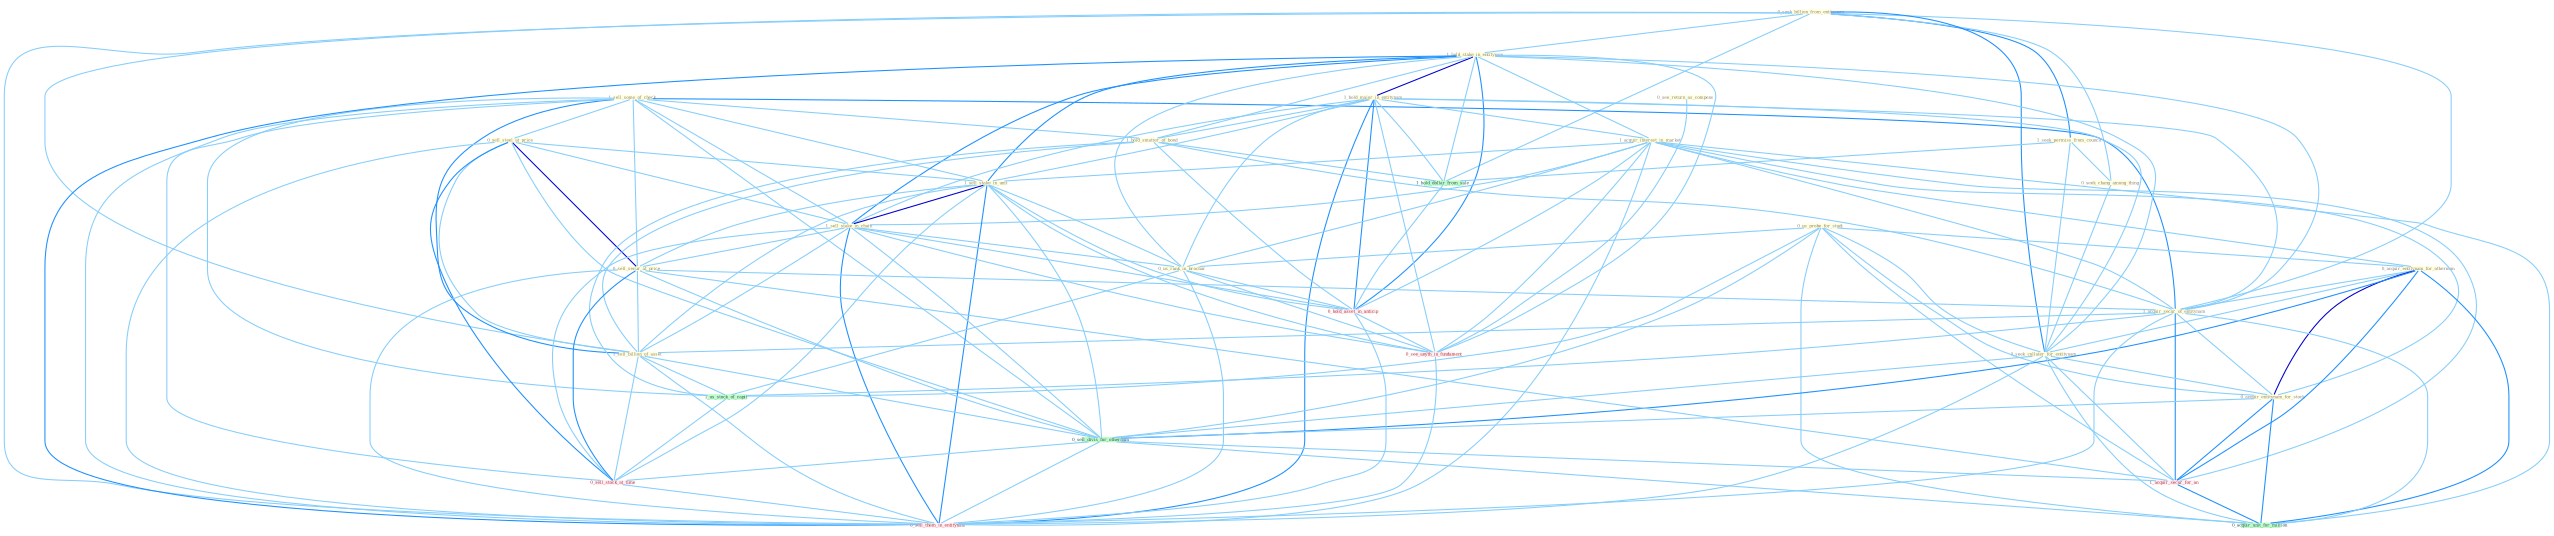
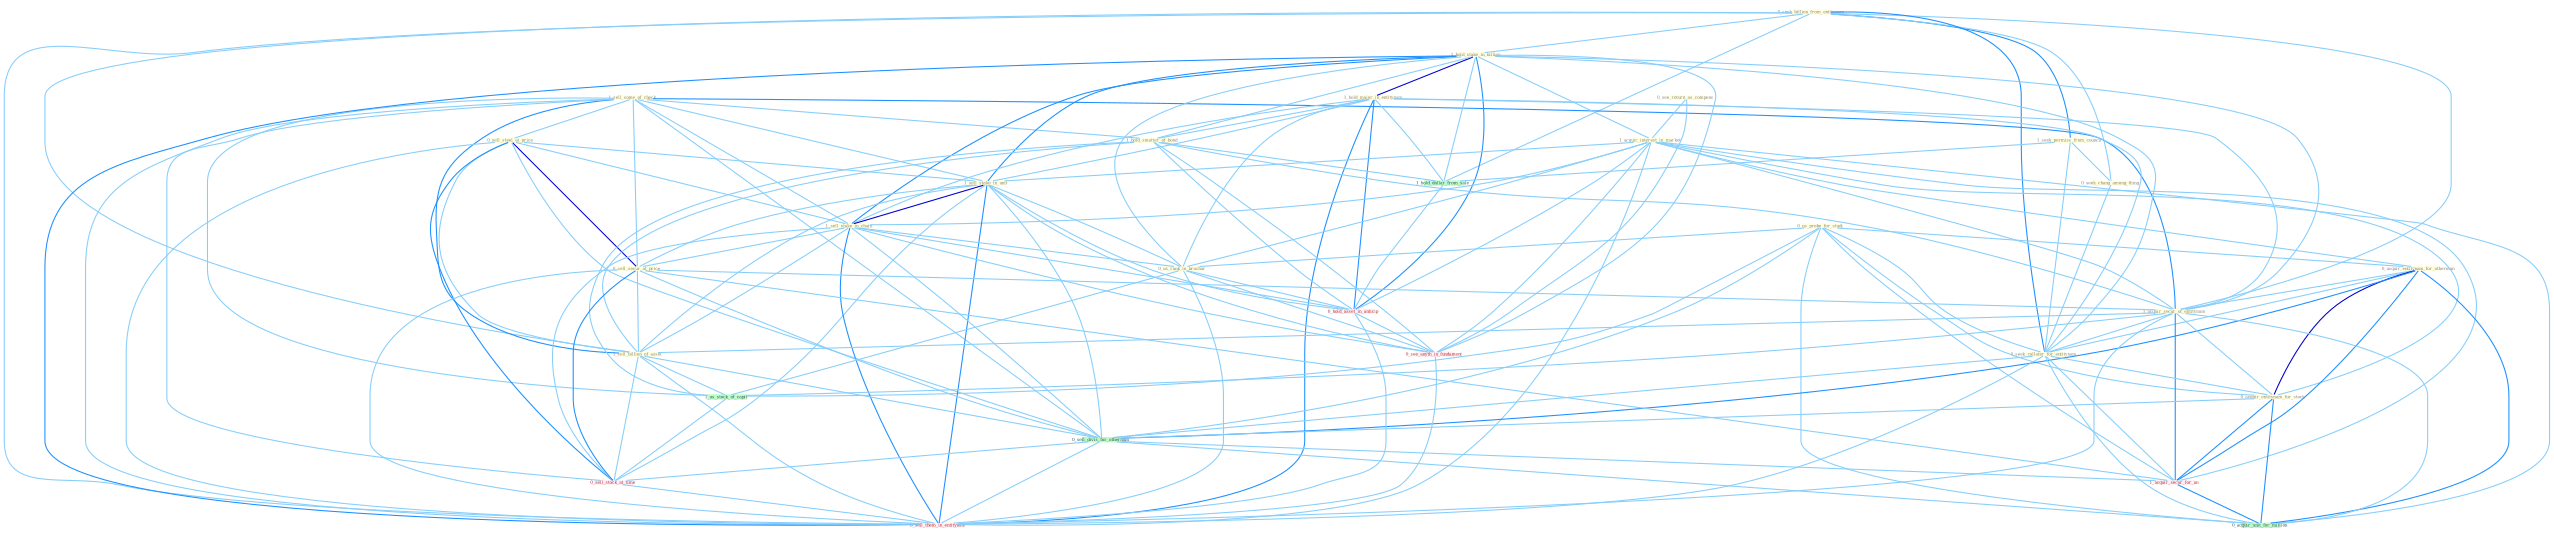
(1476, 55) -> (1476, 55)
(1513, 119) -> (1668, 120)
(1403, 219) -> (1304, 248)
none -> (2119, 330)
